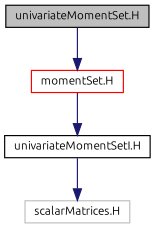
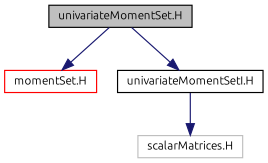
(77, 108) -> (151, 45)
